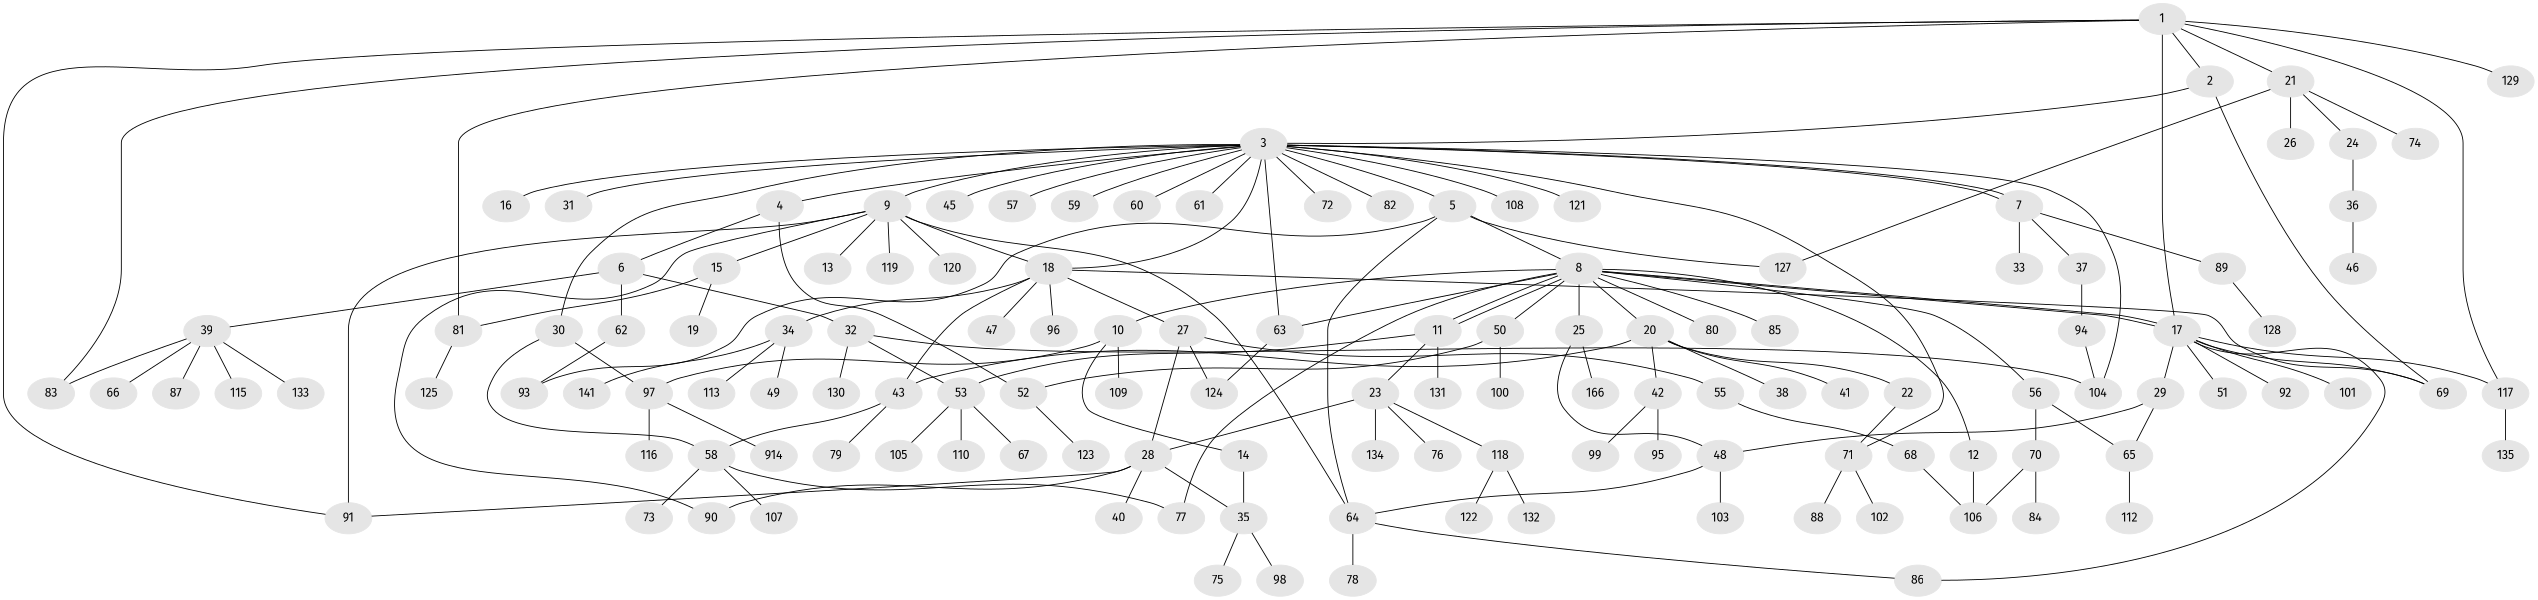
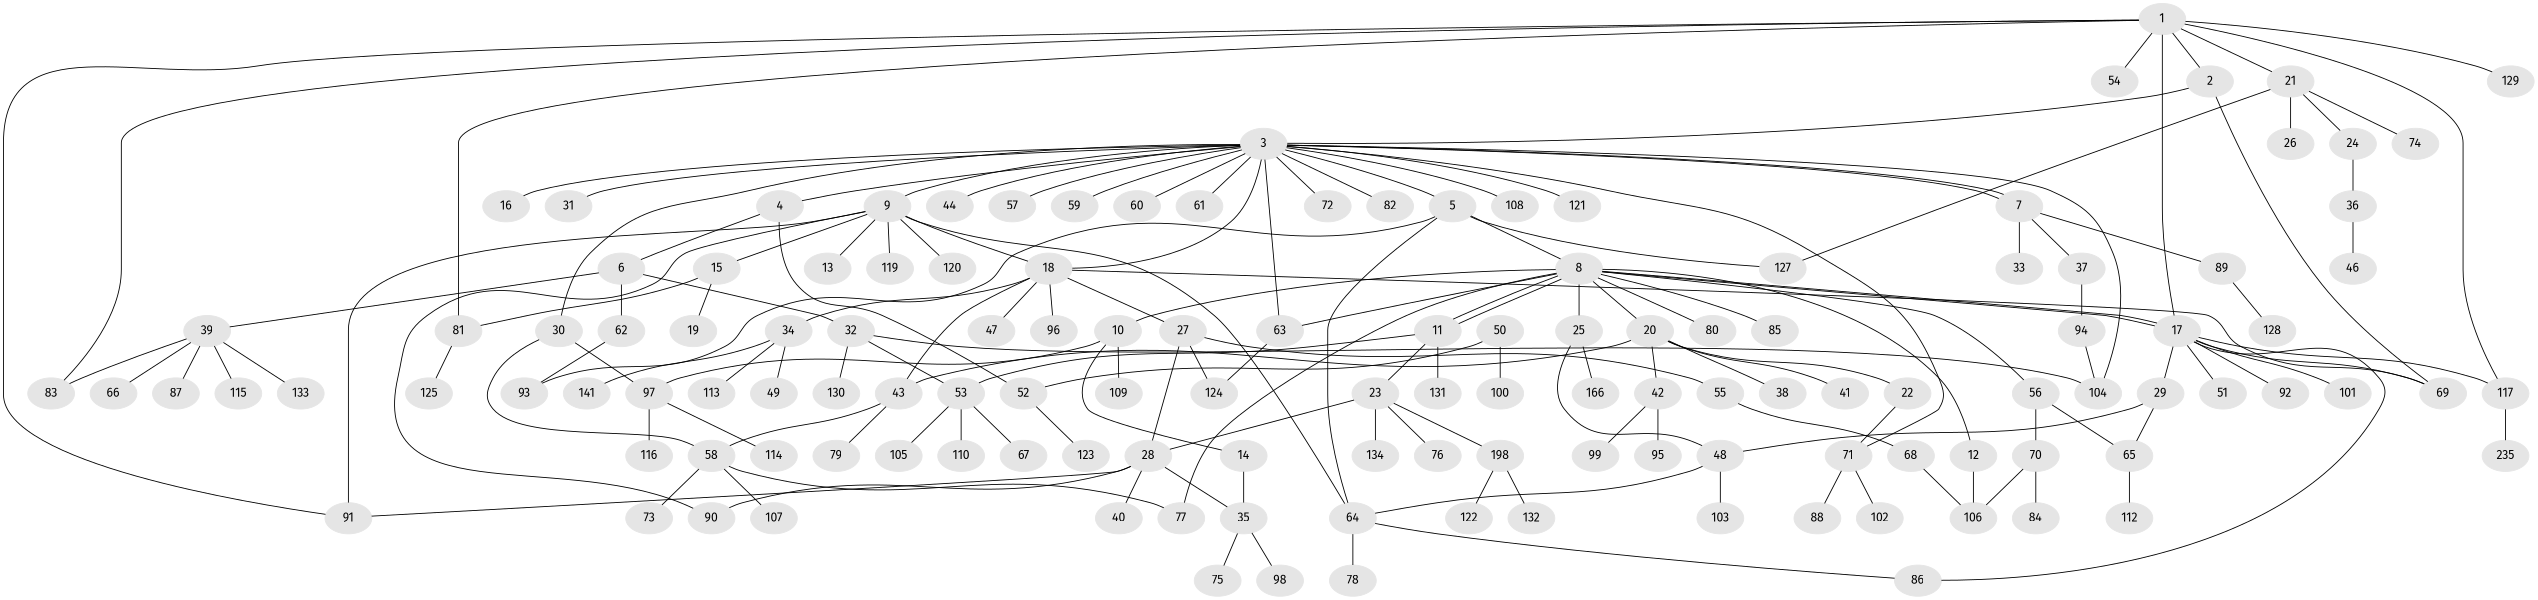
none -> (2115, 81)
(950, 206) -> (950, 206)
(1540, 300) -> none
(774, 456) -> (774, 456)
(1500, 456) -> (1500, 456)
(2506, 456) -> (2506, 456)
